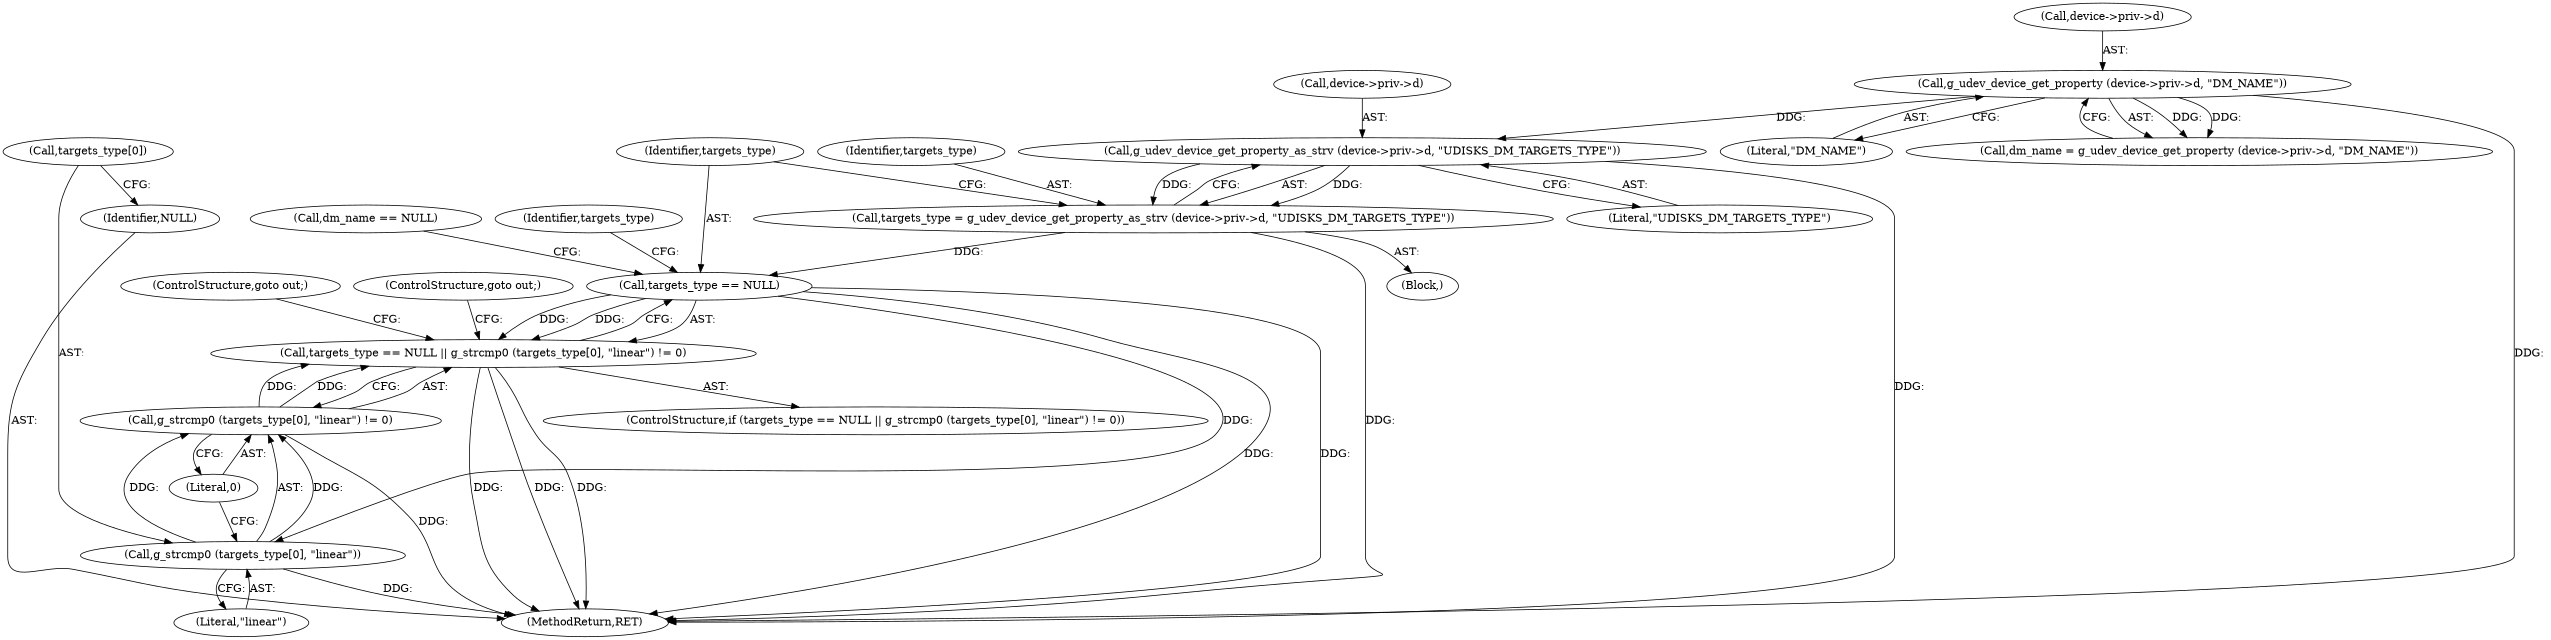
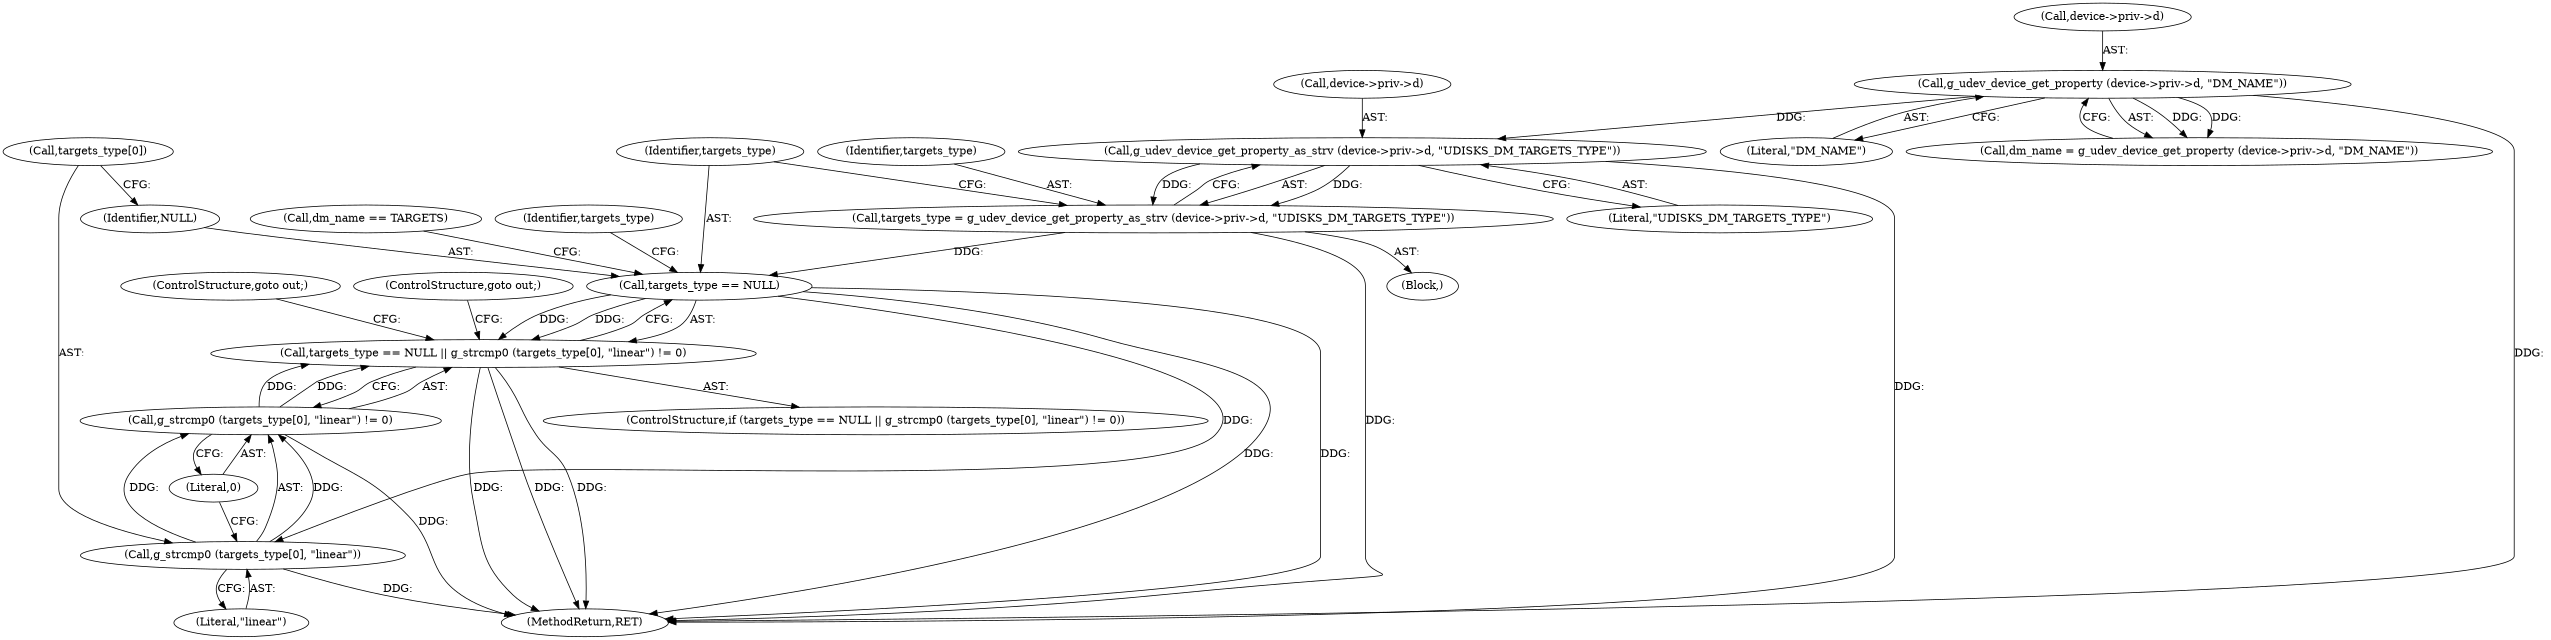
(366, 219) -> (366, 219)
(66, 569) -> (408, 252)
